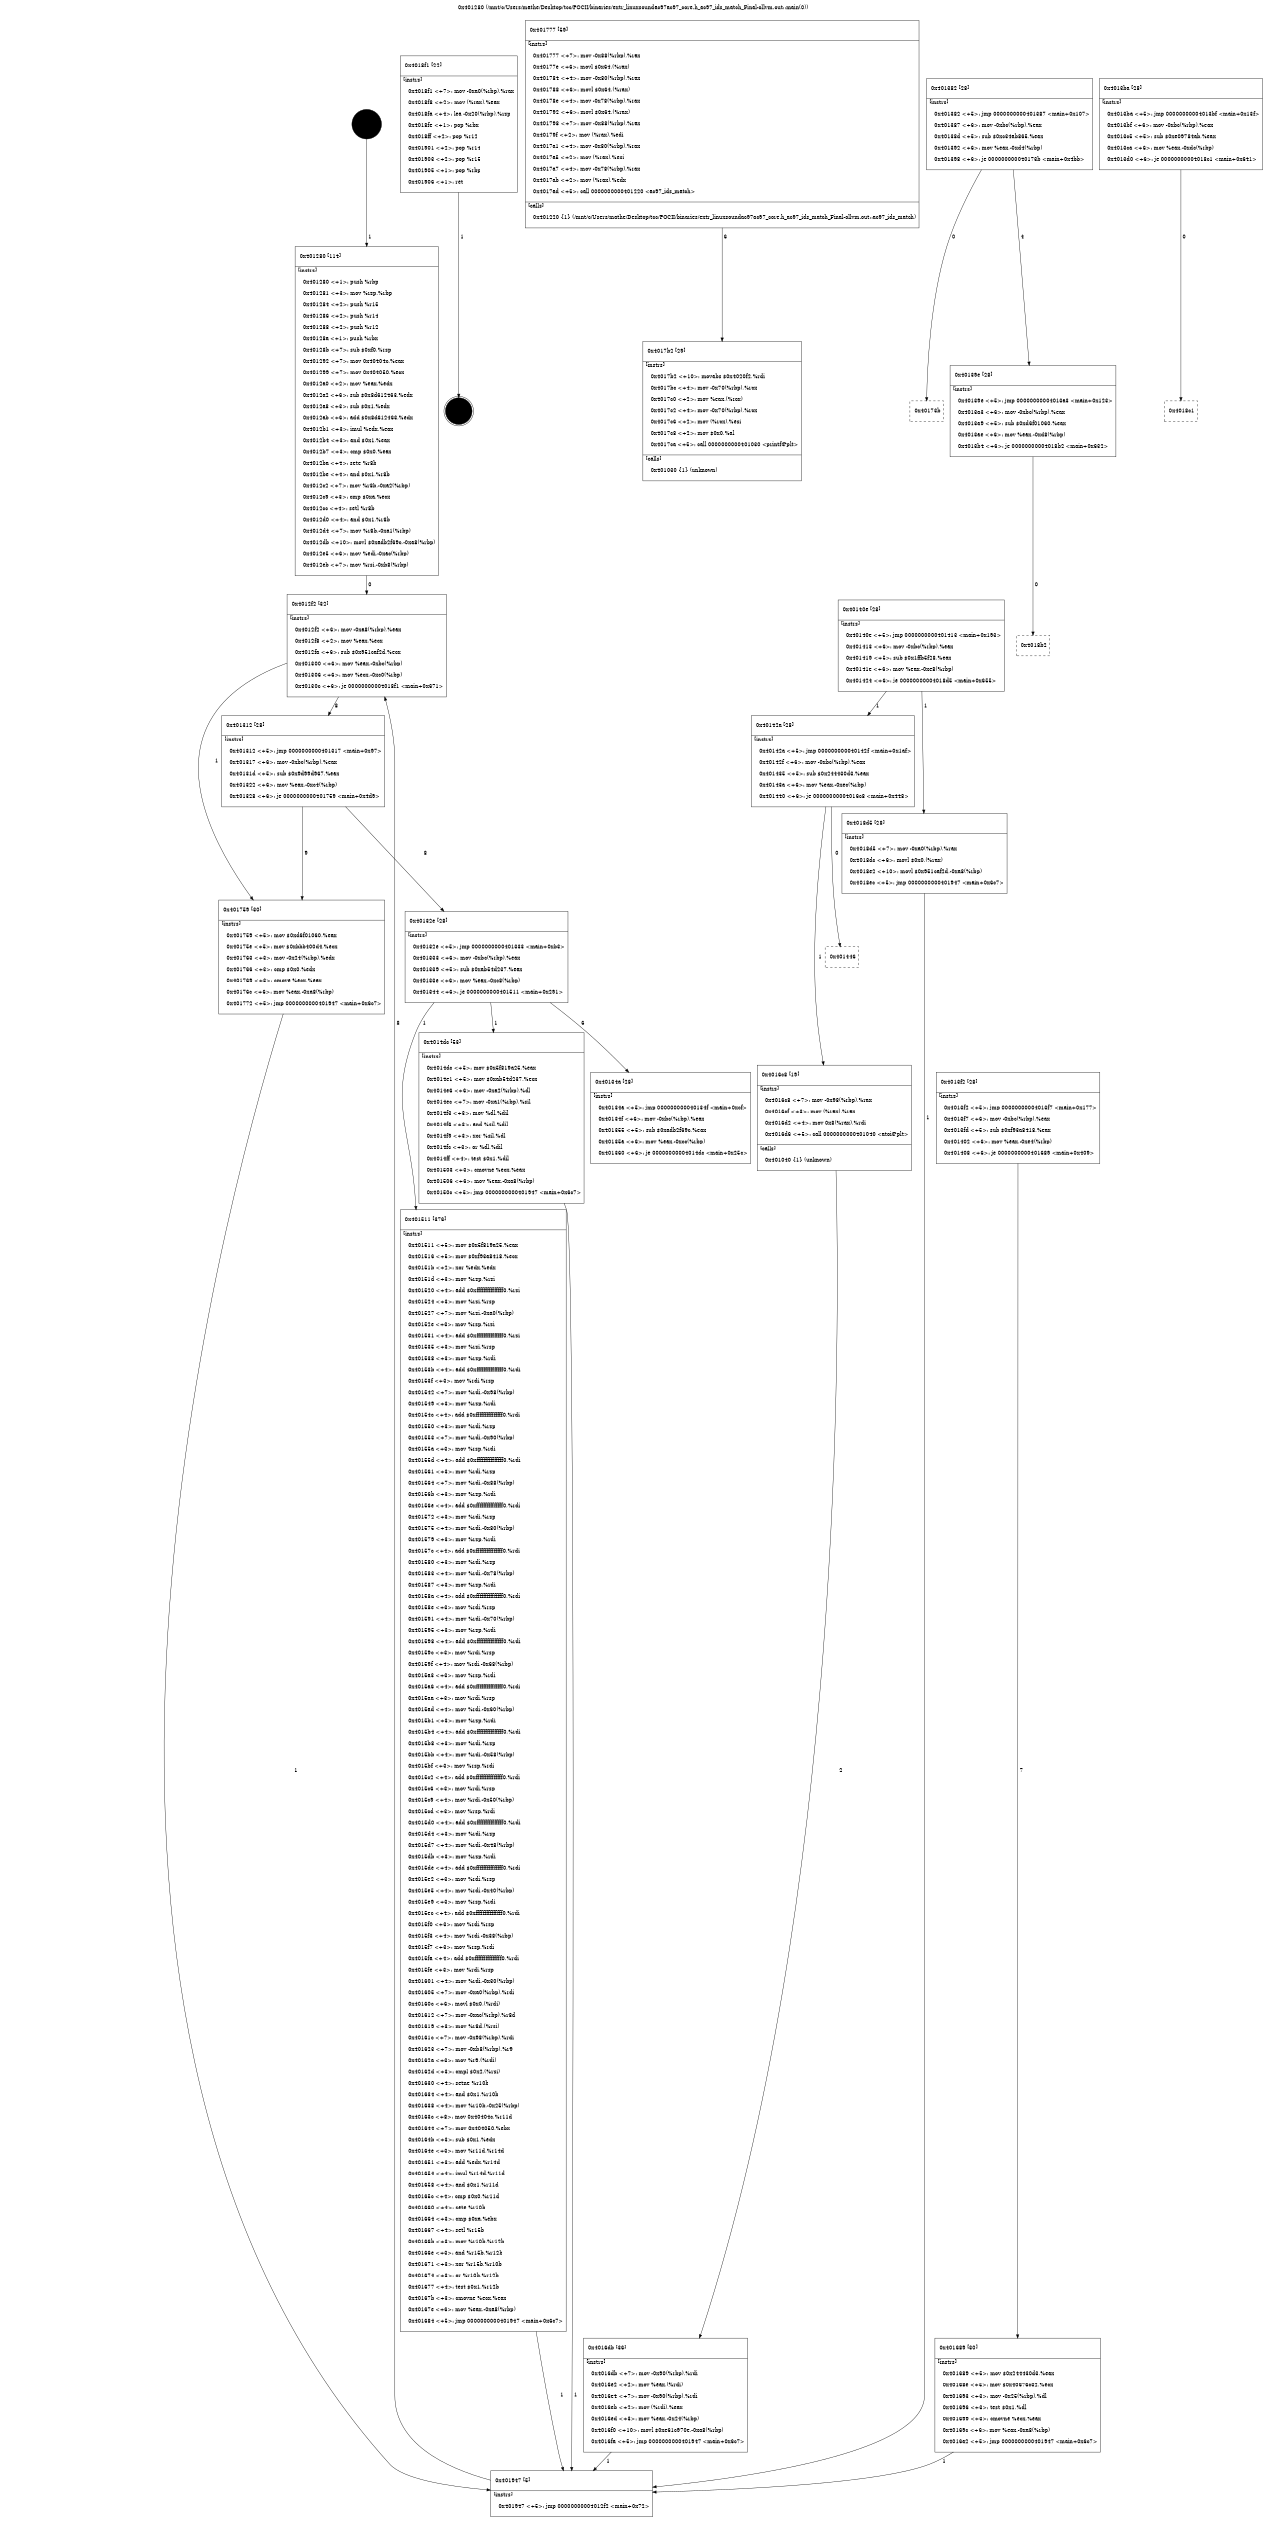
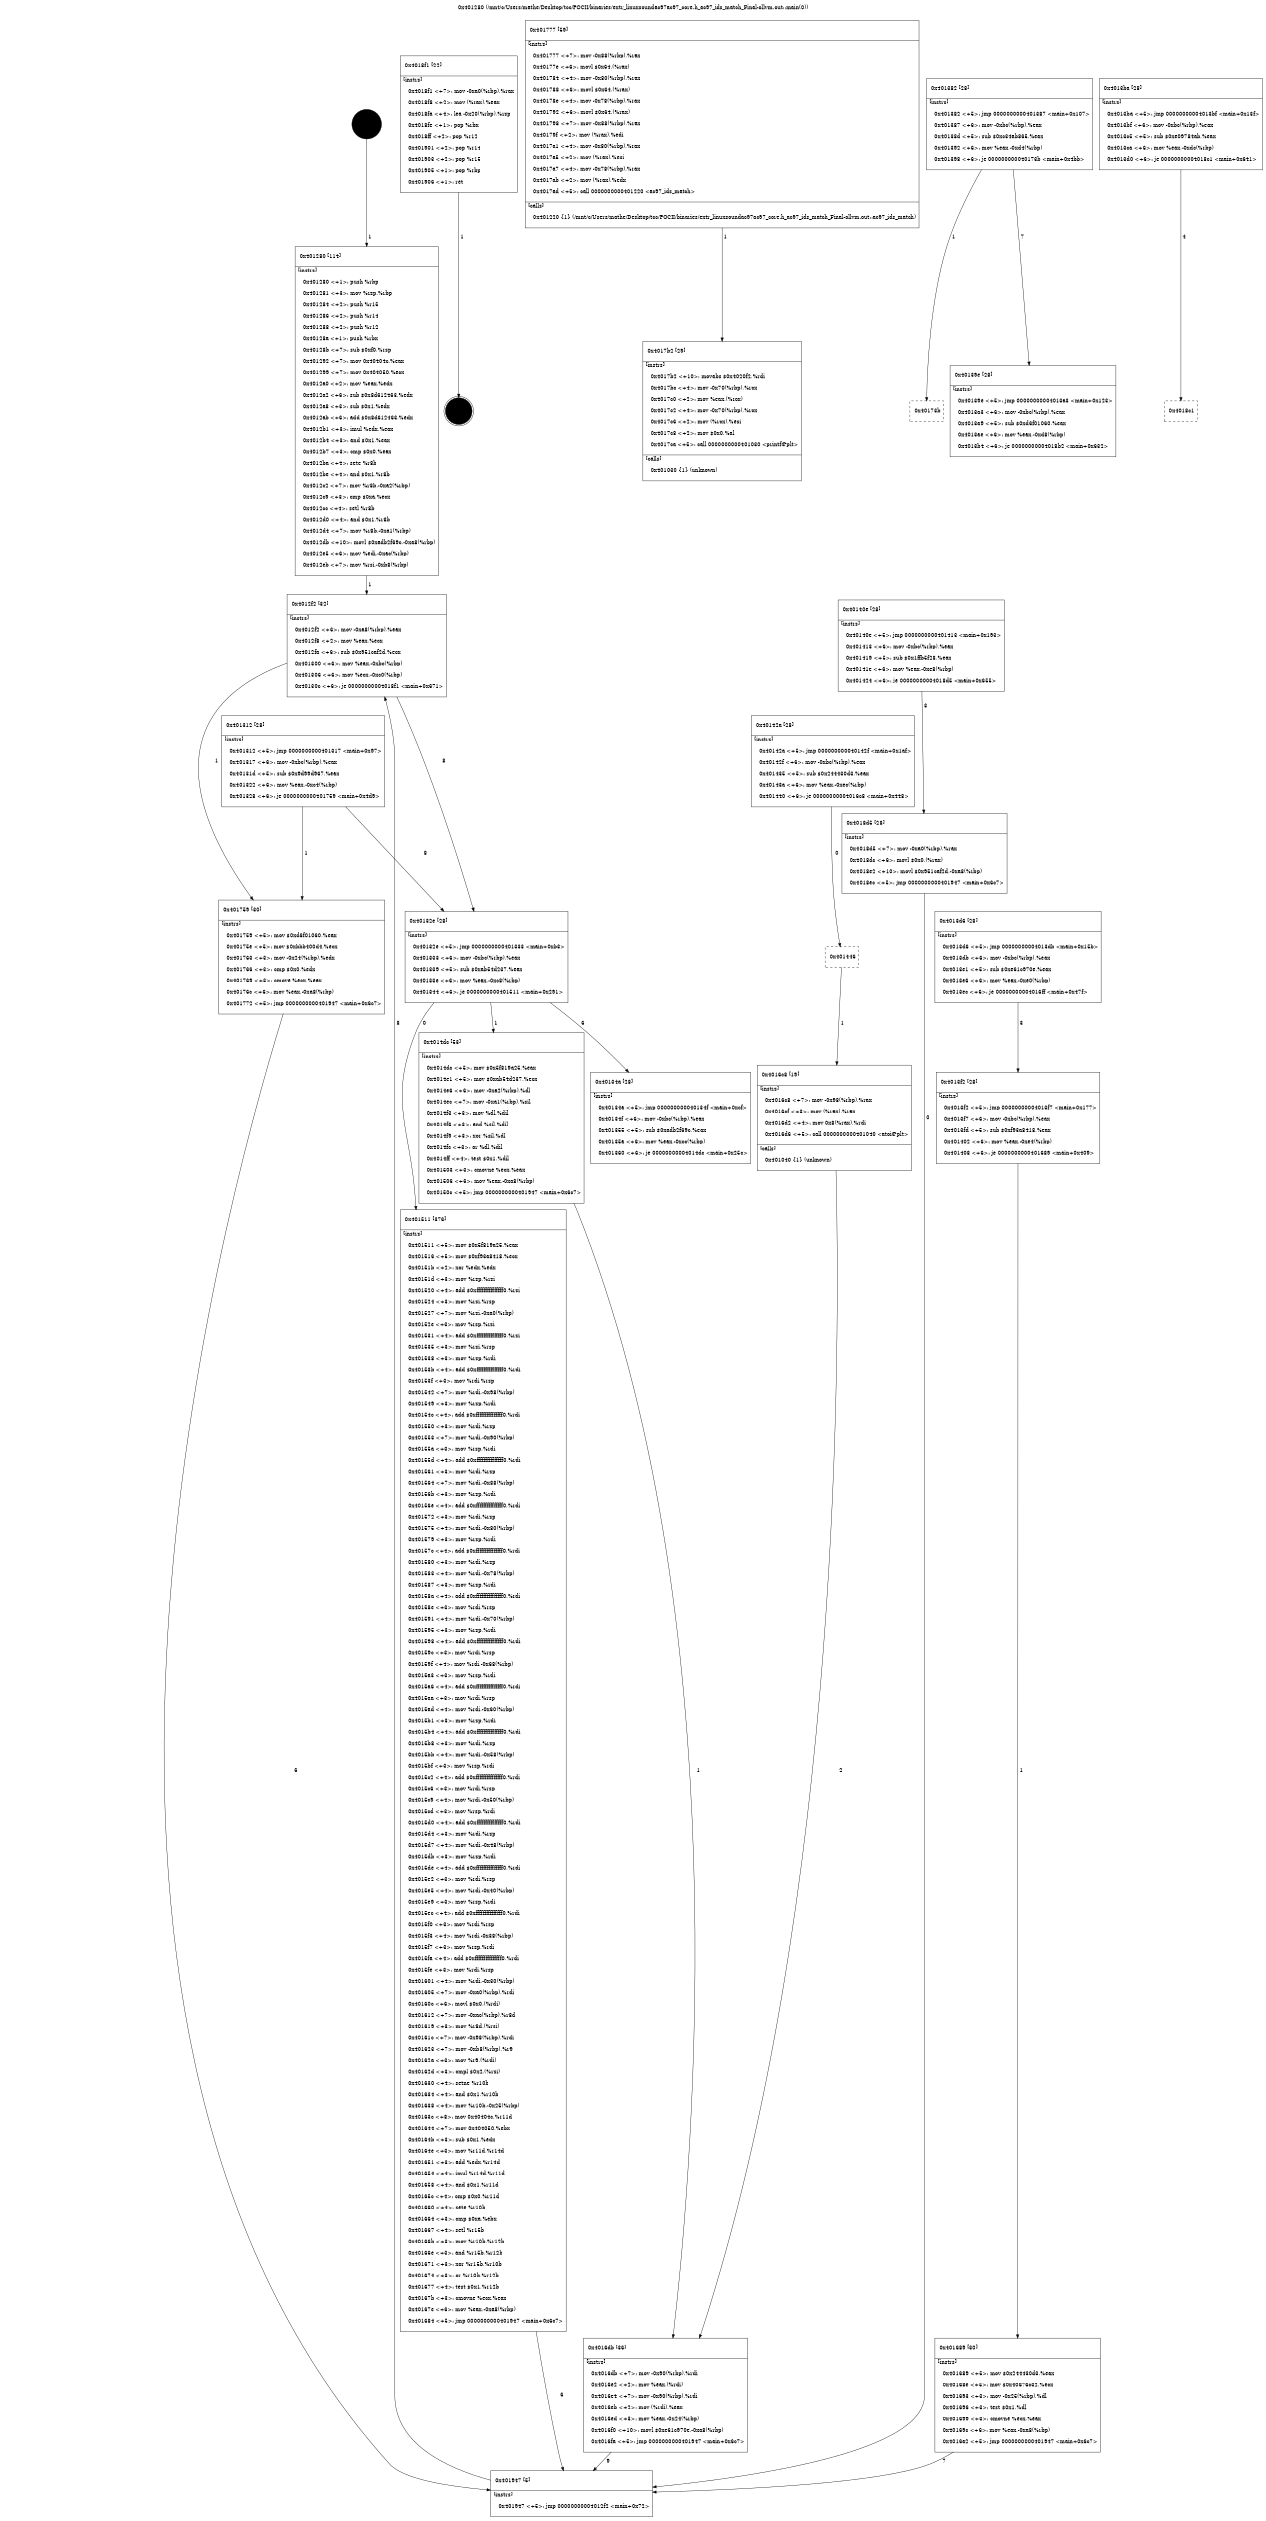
(725, 237) -> (725, 237)
(953, 237) -> (953, 237)
(1022, 237) -> (1022, 237)
(1184, 237) -> (1184, 237)
(369, 585) -> (369, 585)
(1033, 646) -> none
(878, 702) -> none
(334, 705) -> (439, 801)
(925, 706) -> (925, 706)
(305, 853) -> (305, 853)
(815, 934) -> (839, 1014)
none -> (1018, 957)
(424, 1023) -> (424, 1023)
(927, 1118) -> (927, 1118)
(295, 1771) -> (295, 1771)
(1021, 1771) -> (1021, 1771)
(573, 1835) -> (688, 1762)
(561, 2395) -> (561, 2395)
(607, 2461) -> (607, 2461)
(944, 2461) -> (944, 2461)
